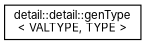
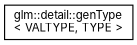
(73, 22) -> (69, 22)
